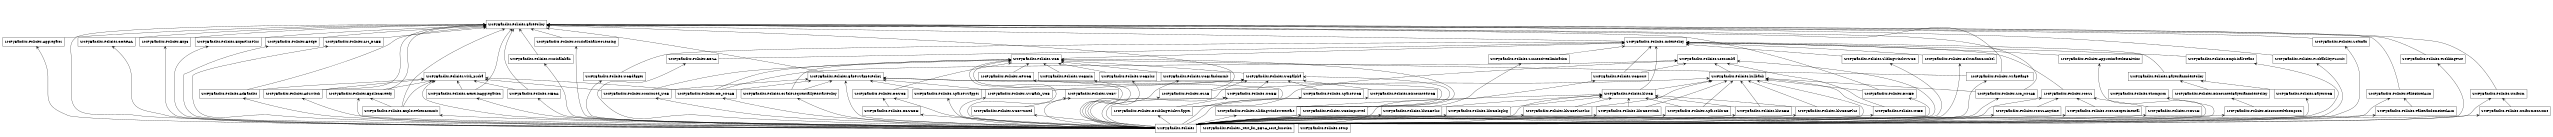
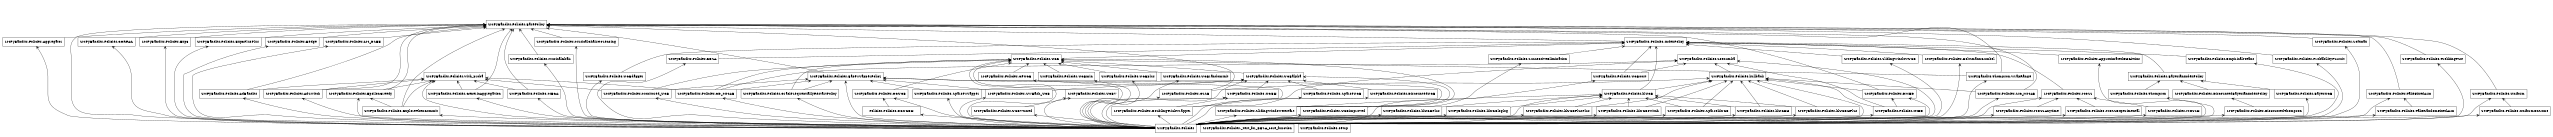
(2000, 76) -> (2000, 76)
none -> (2152, 86)
none -> (1895, 103)
(892, 111) -> (892, 111)
